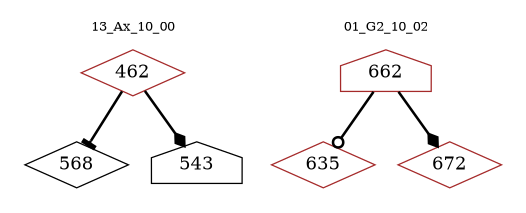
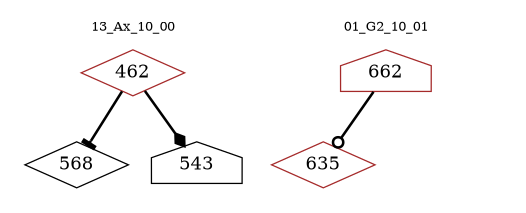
(387, 27) -> (387, 27)
(450, 165) -> none
